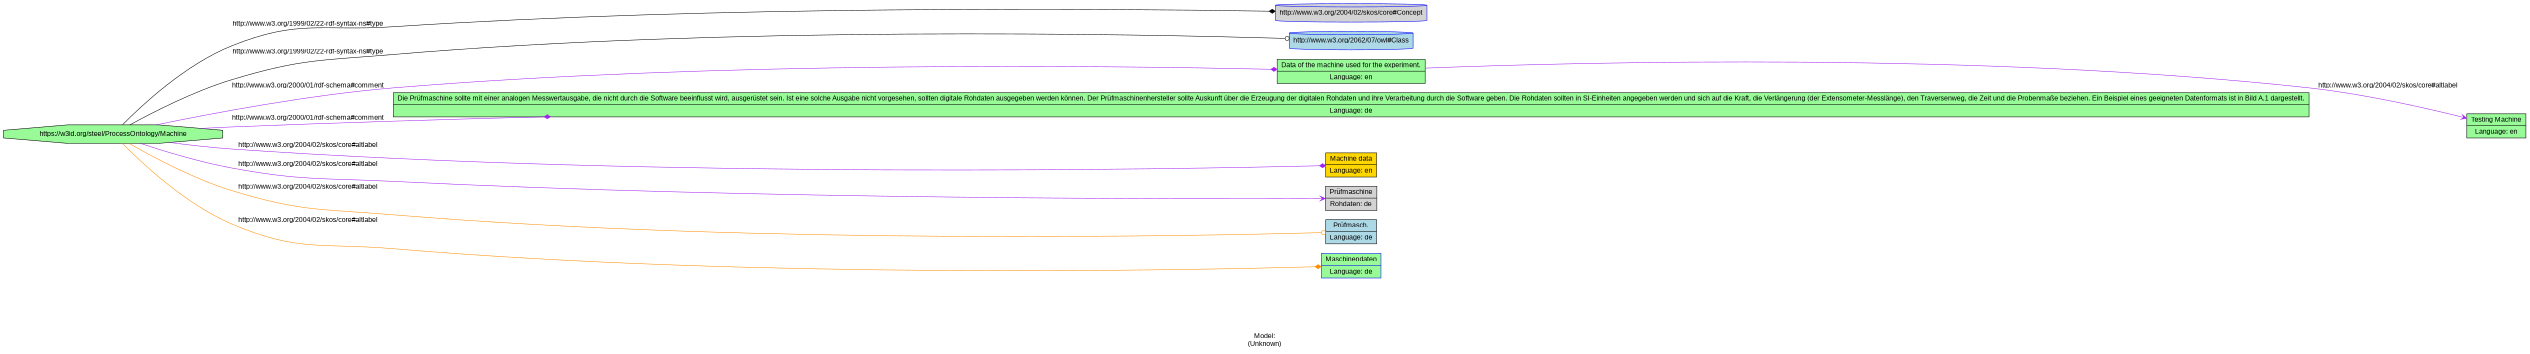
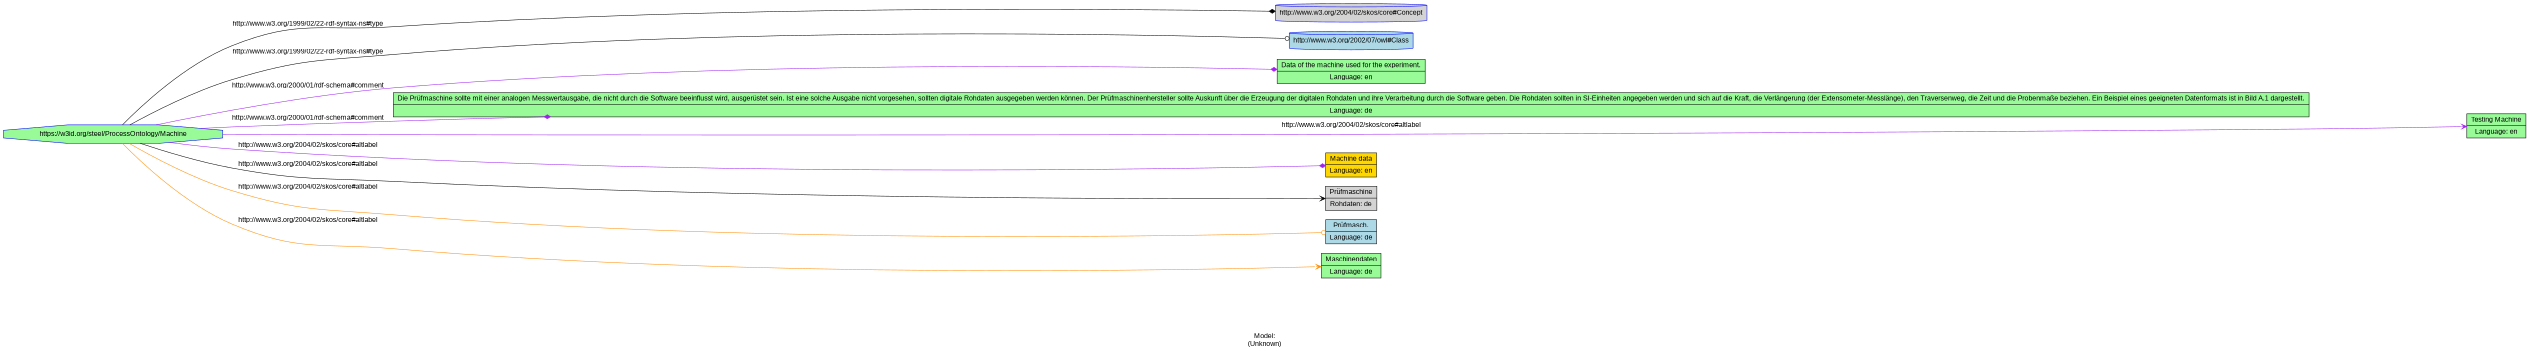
(1351, 41) -> (1351, 41)
(1945, 65) -> (1342, 134)
(113, 134) -> (113, 134)
(728, 193) -> (728, 193)
(703, 266) -> (703, 266)
(1351, 266) -> (1351, 266)
